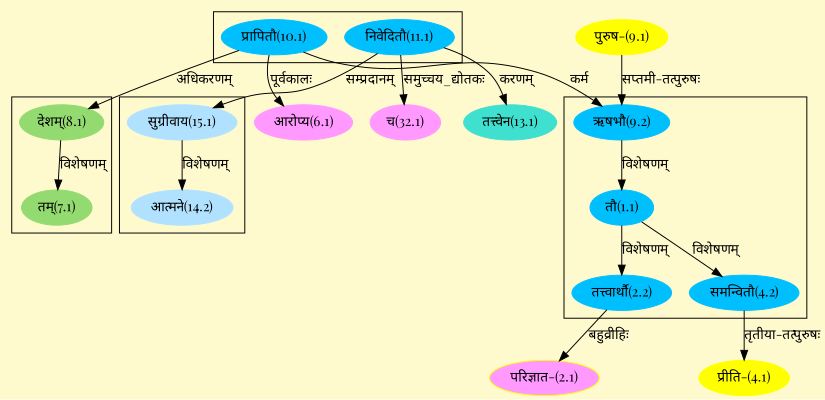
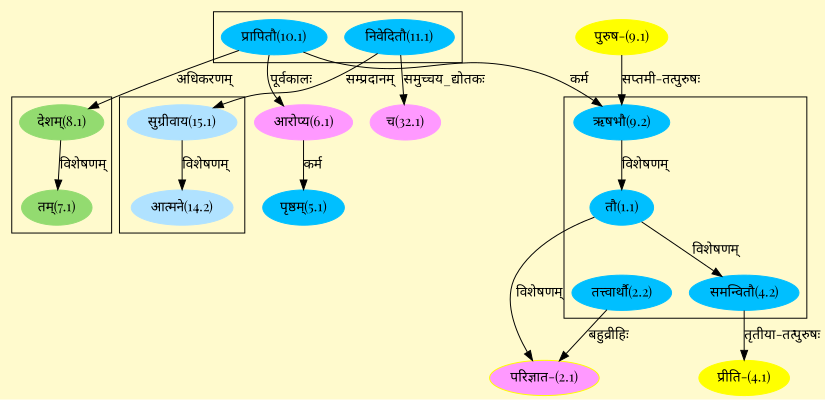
(510, 122) -> none
none -> (304, 208)
(622, 245) -> (521, 268)
